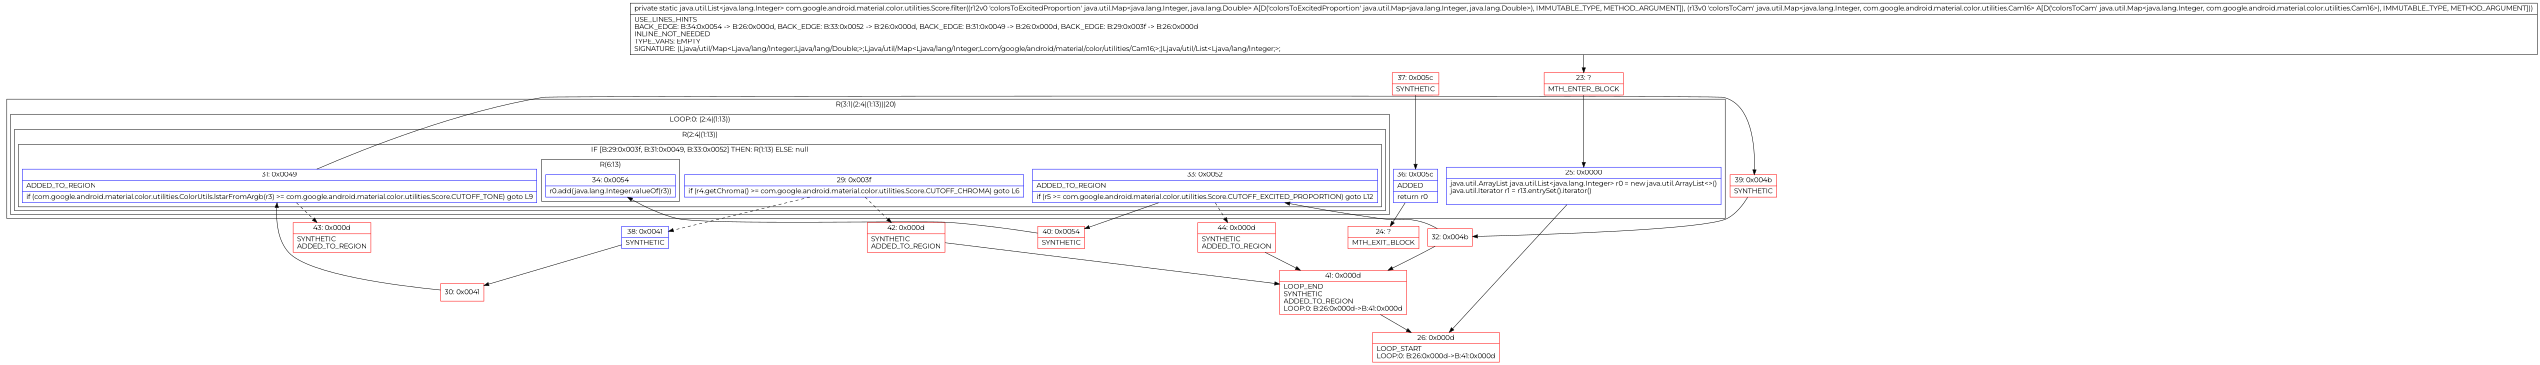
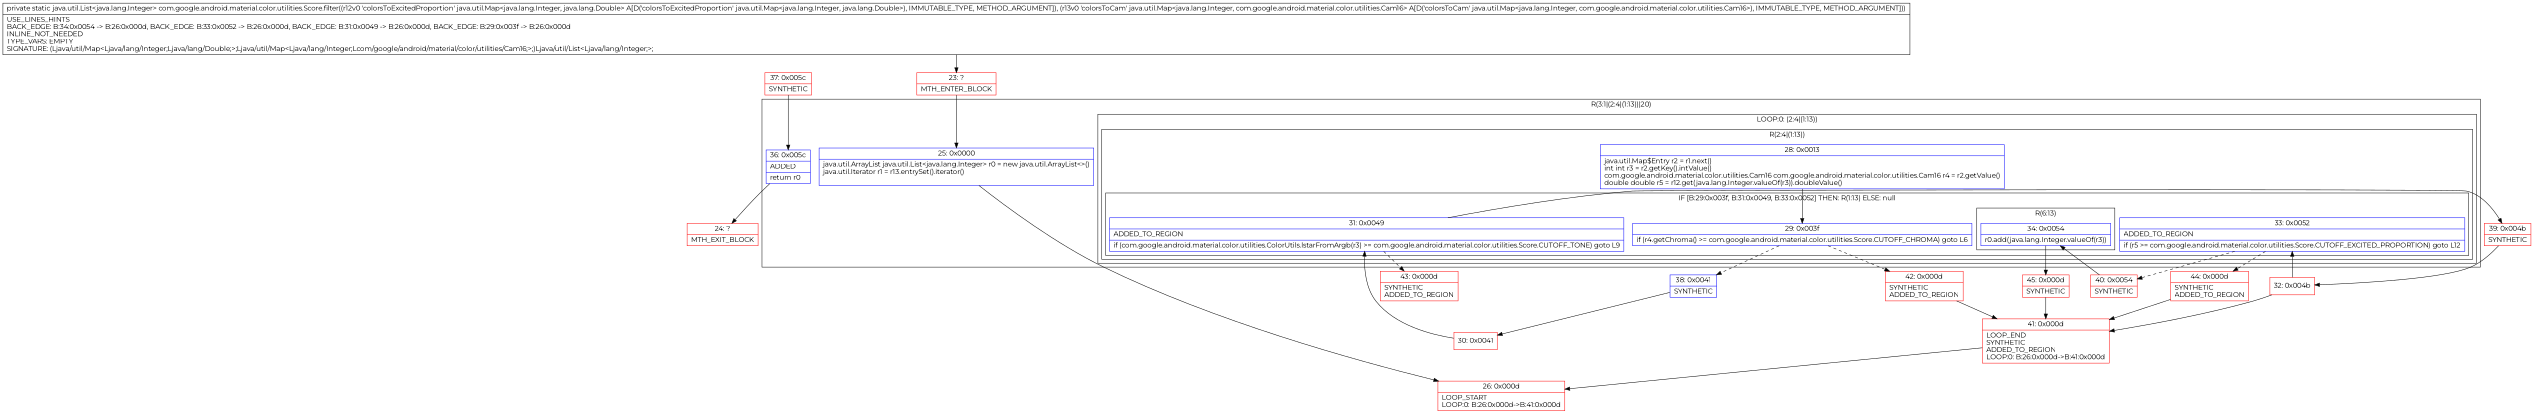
none -> (1802, 167)
(1124, 215) -> (2167, 270)
none -> (2046, 286)
